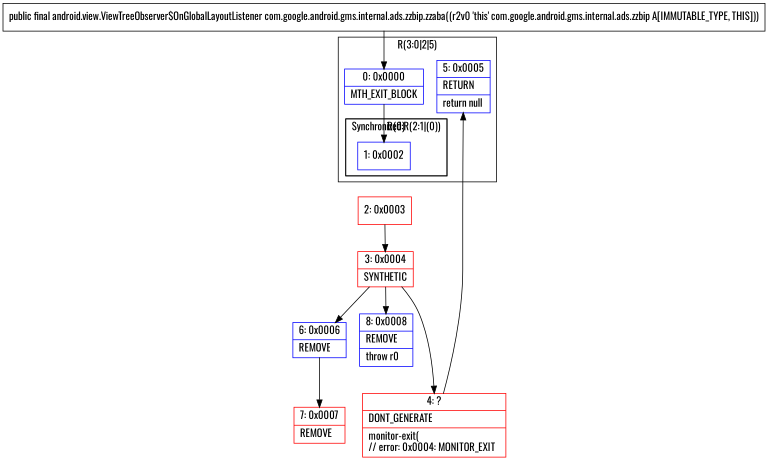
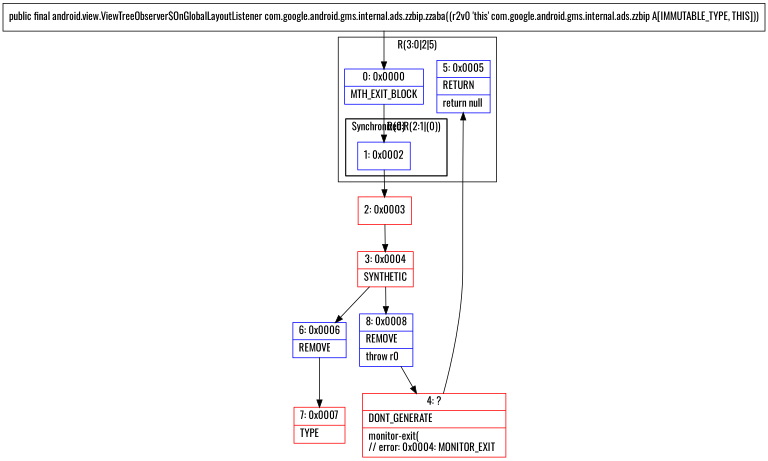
none -> (384, 180)
(426, 333) -> (407, 377)
(316, 434) -> (310, 434)
